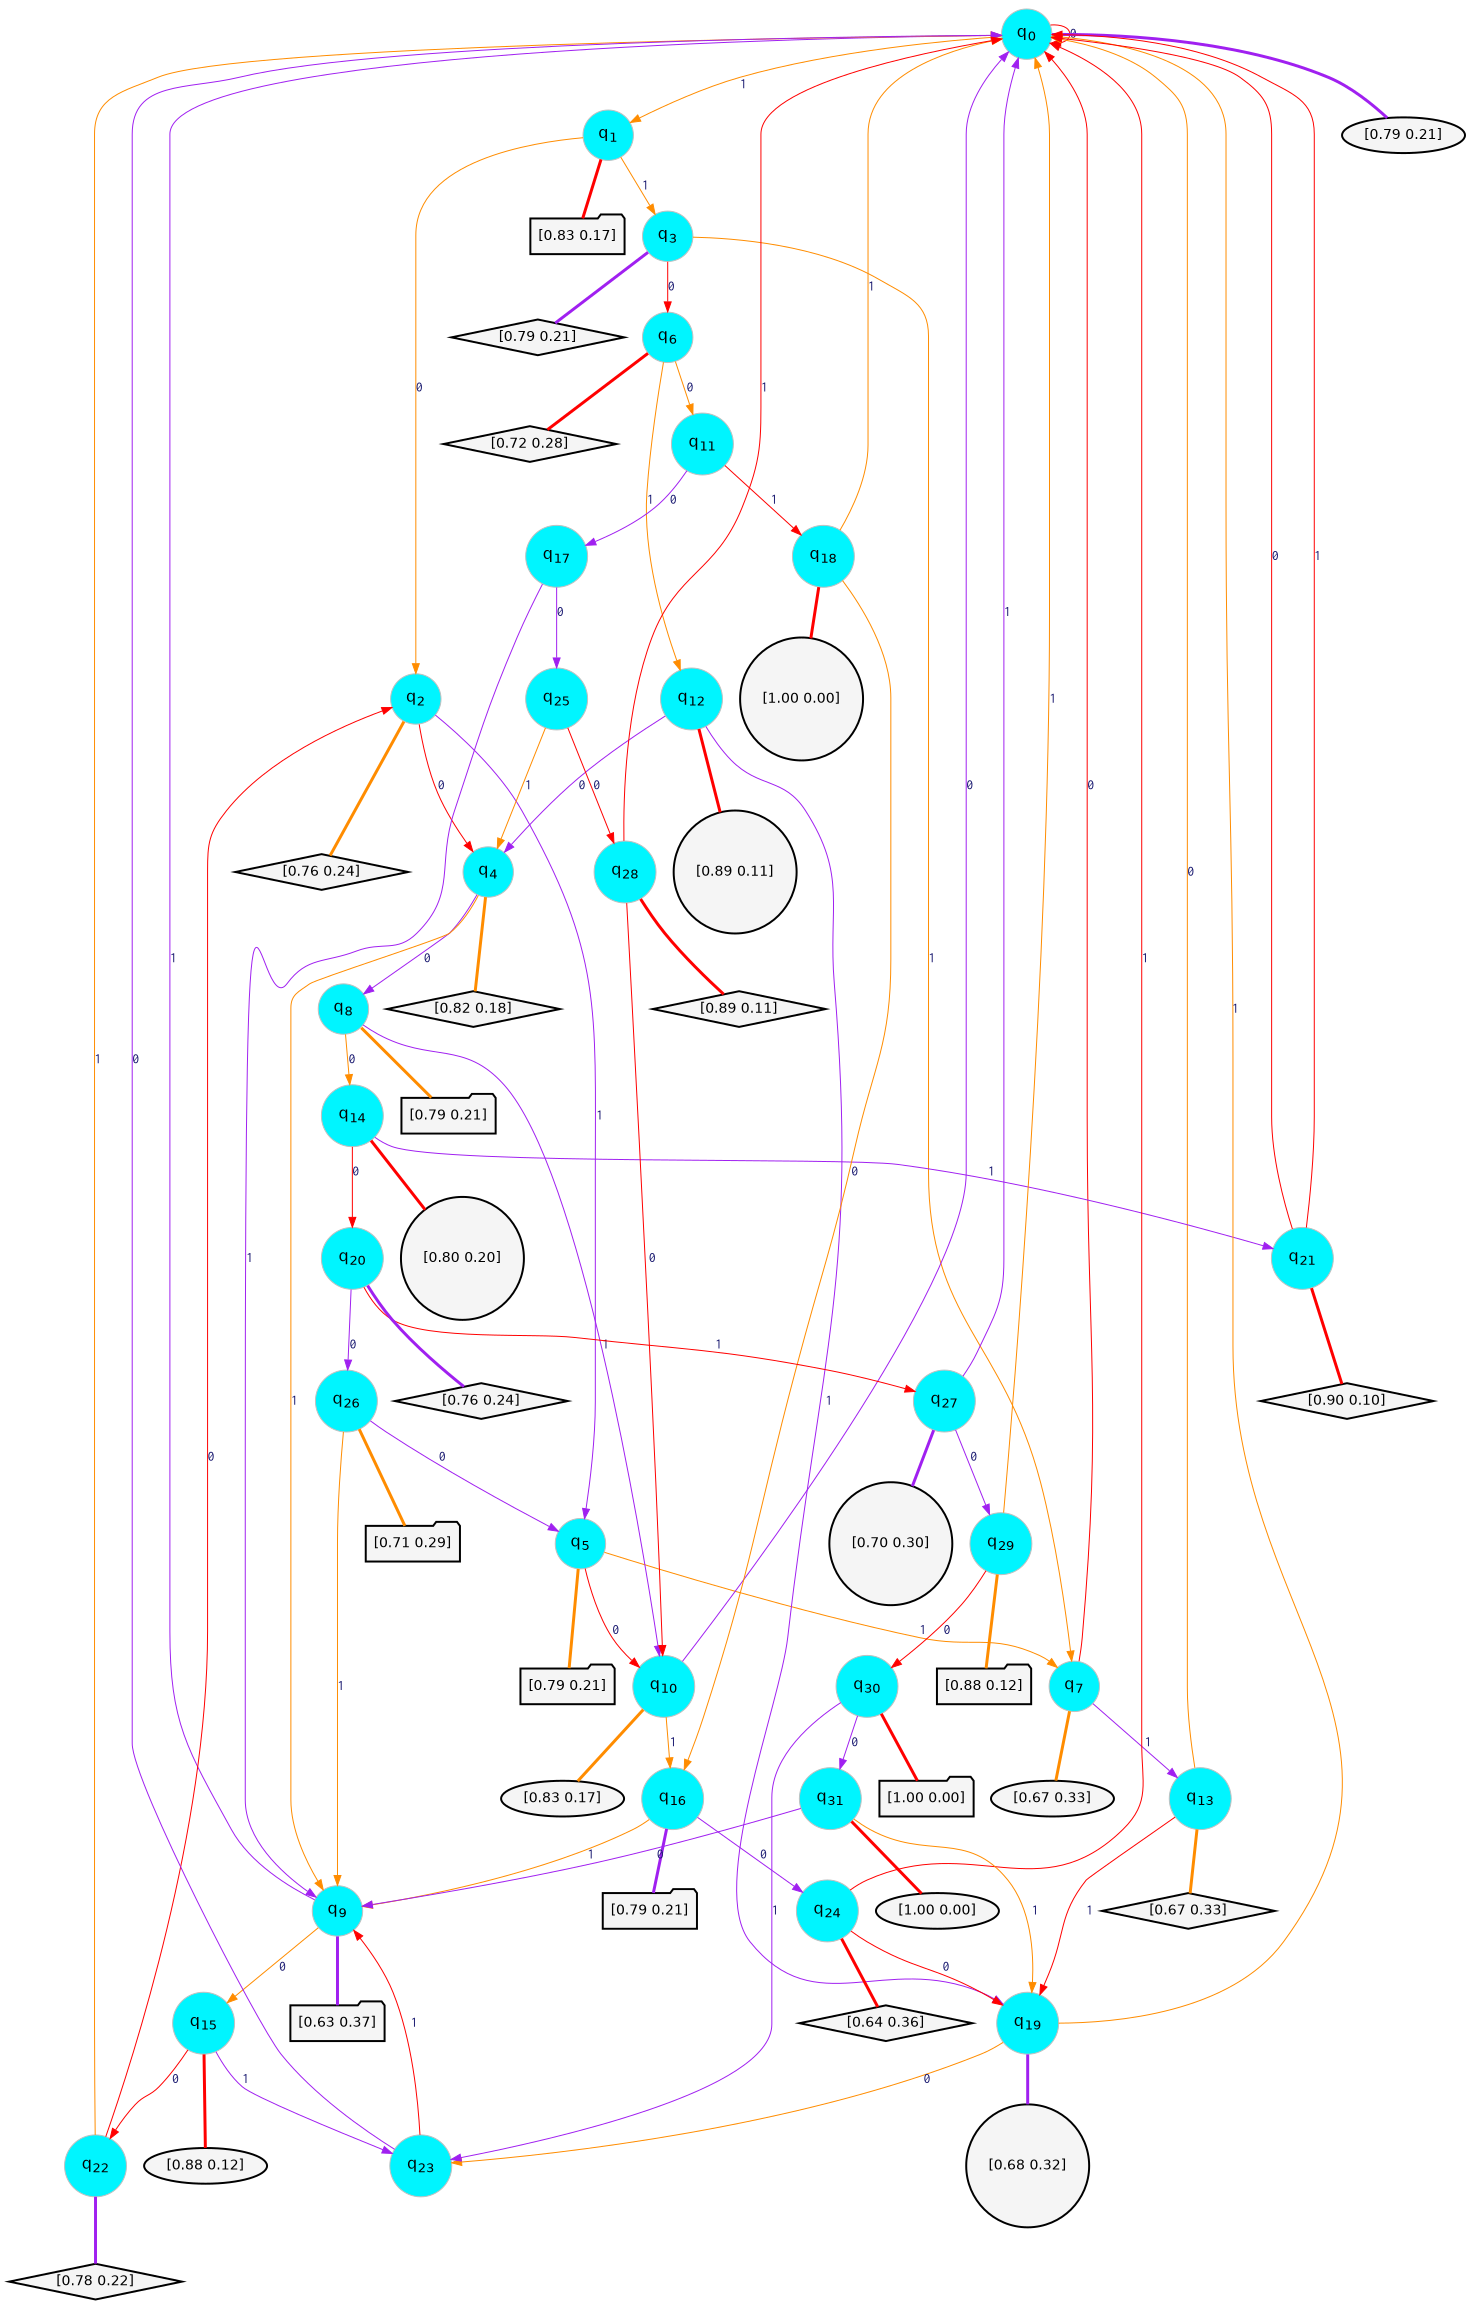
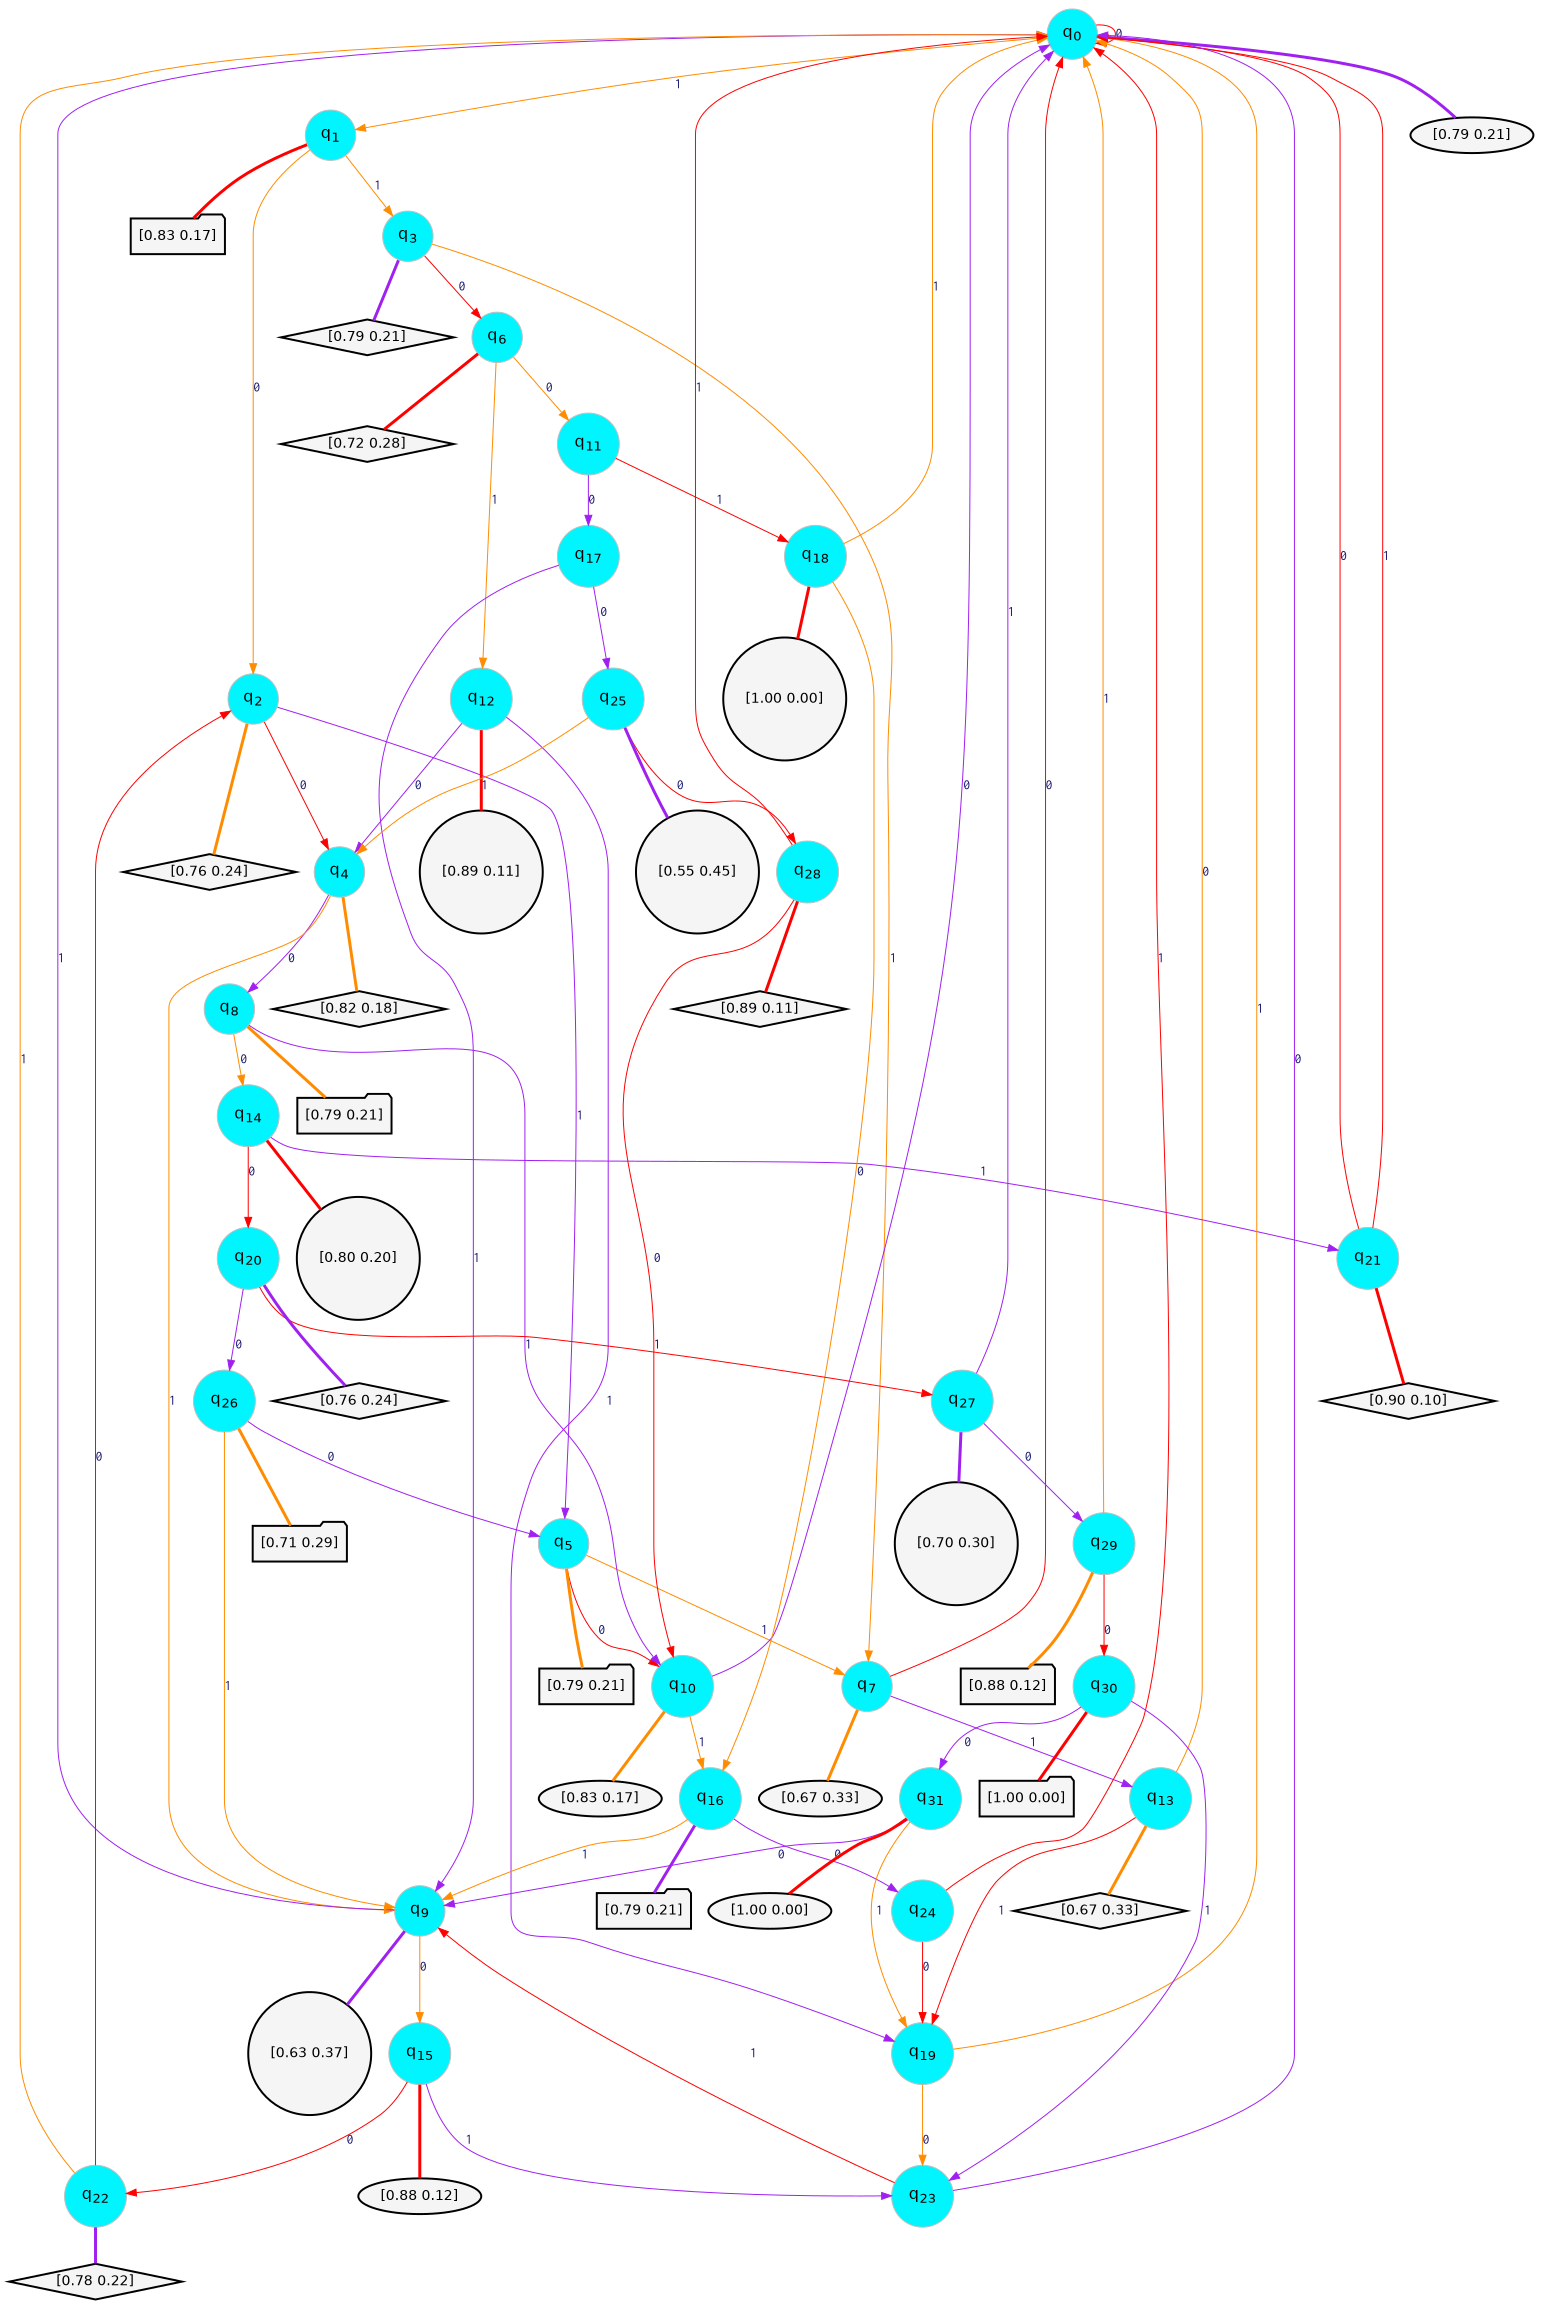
none -> (697, 872)
(337, 2023) -> (310, 2054)
(886, 2023) -> none
(1028, 2166) -> none
